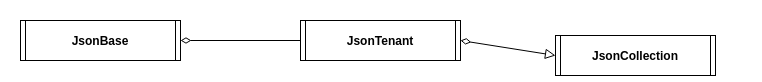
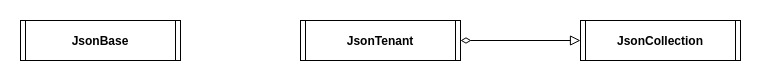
(245, 41) -> none
(636, 56) -> (661, 41)
